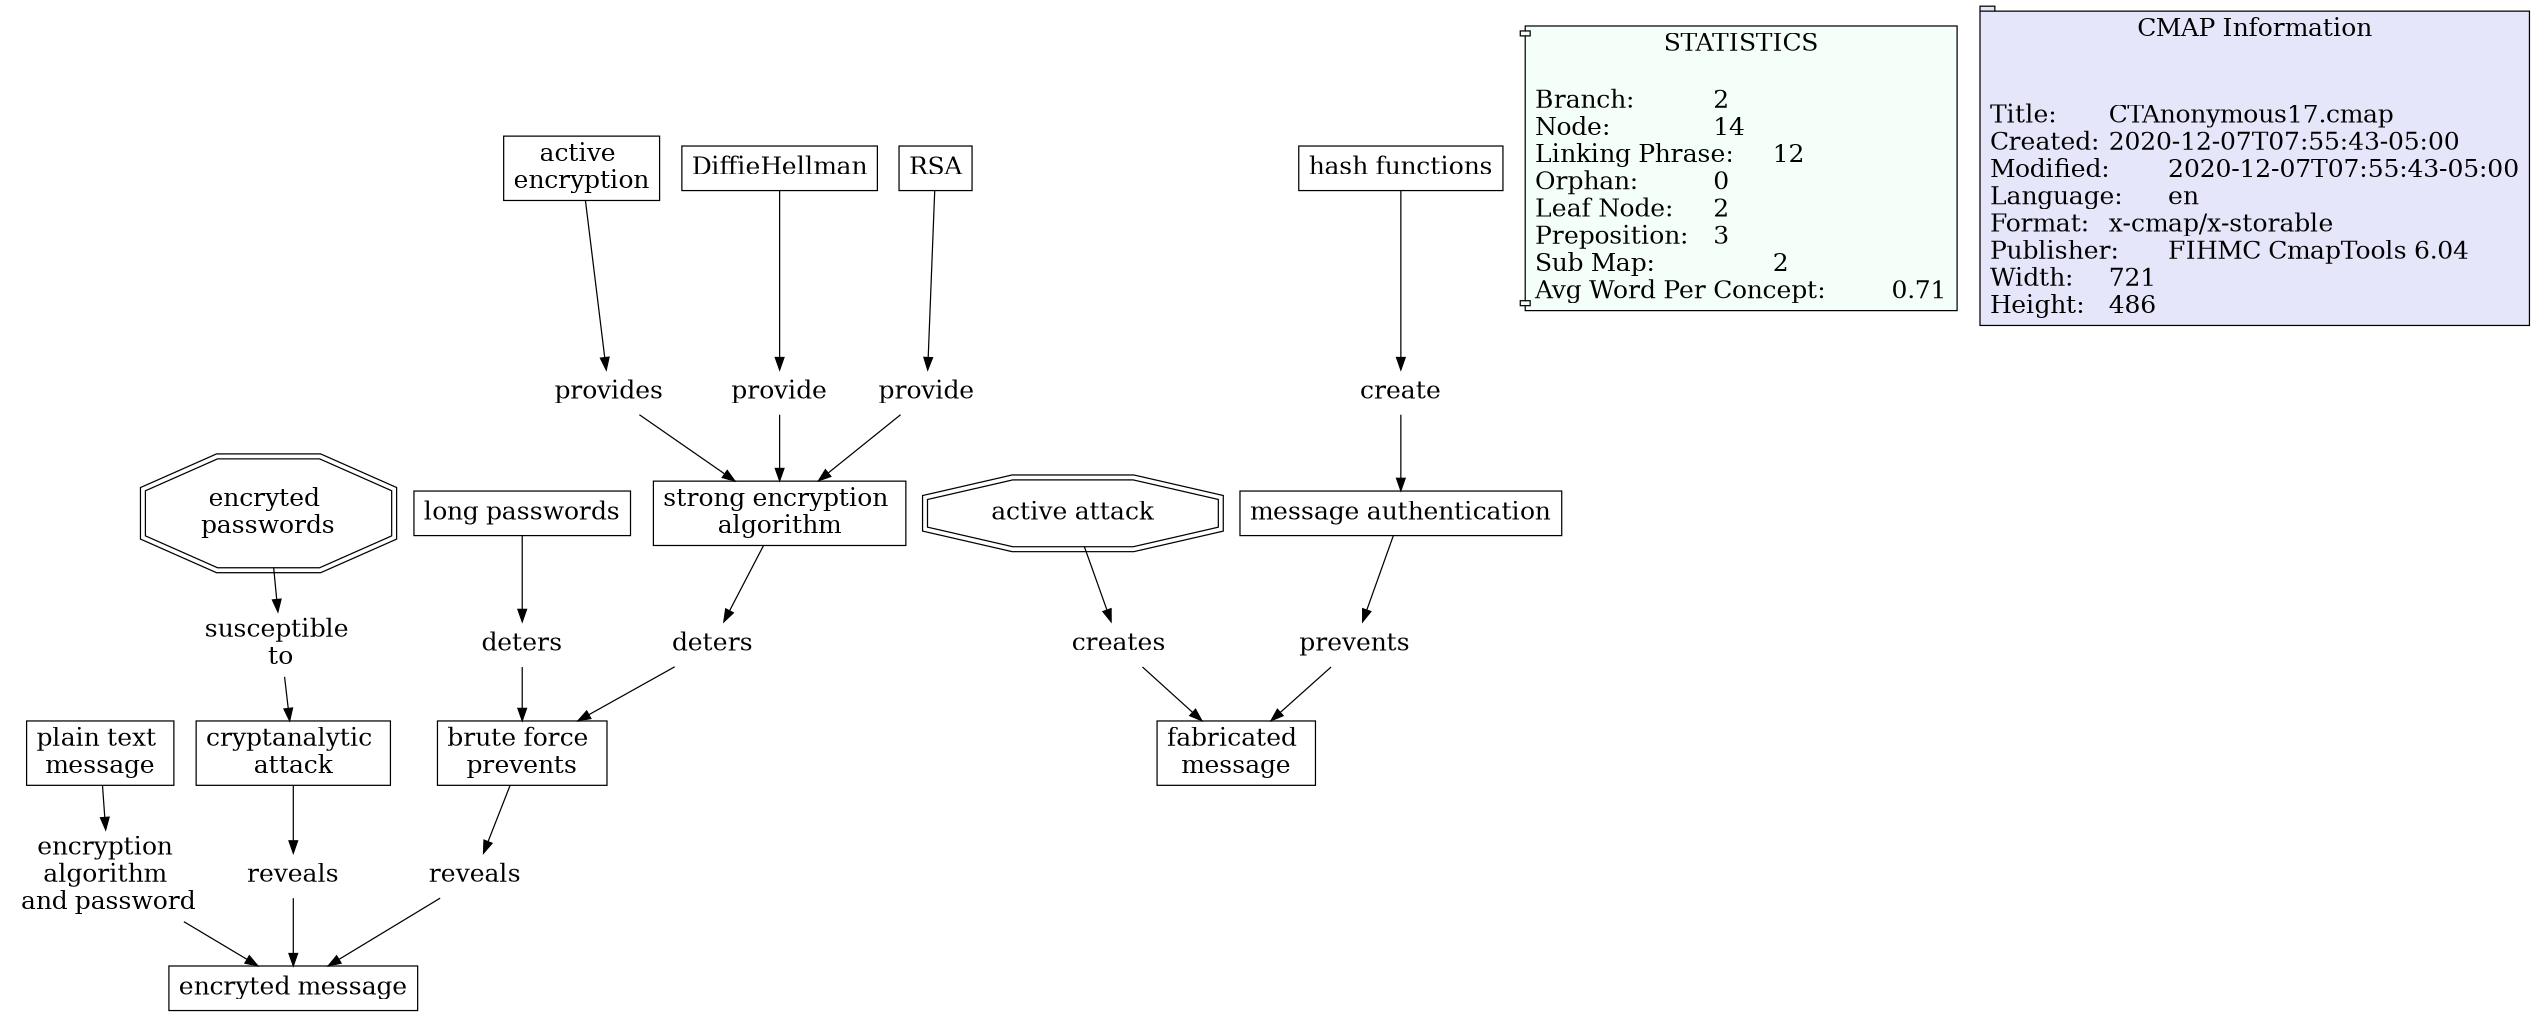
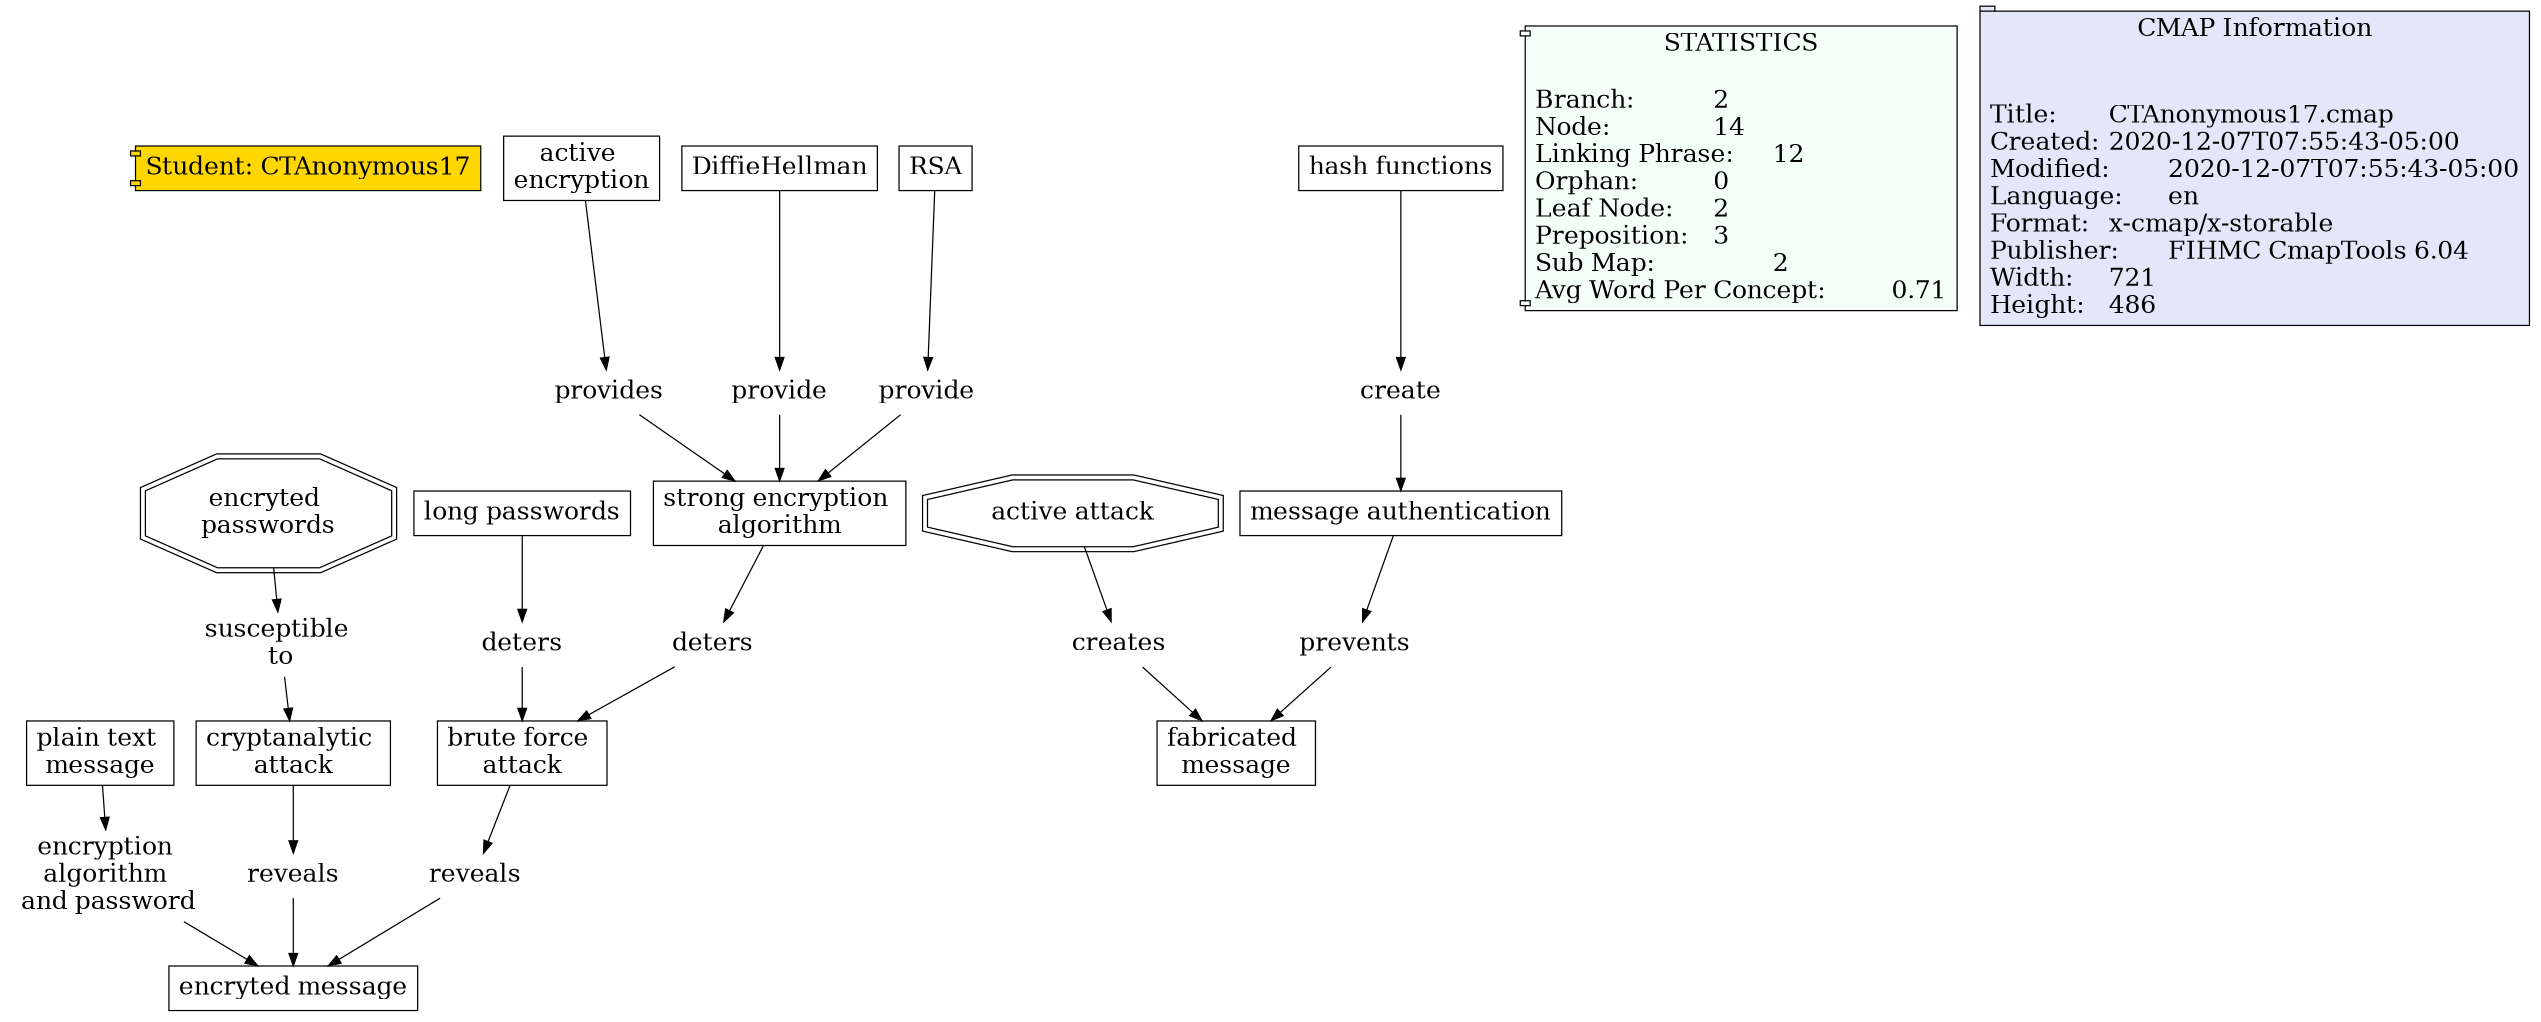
none -> (308, 168)
(522, 753) -> (522, 753)
